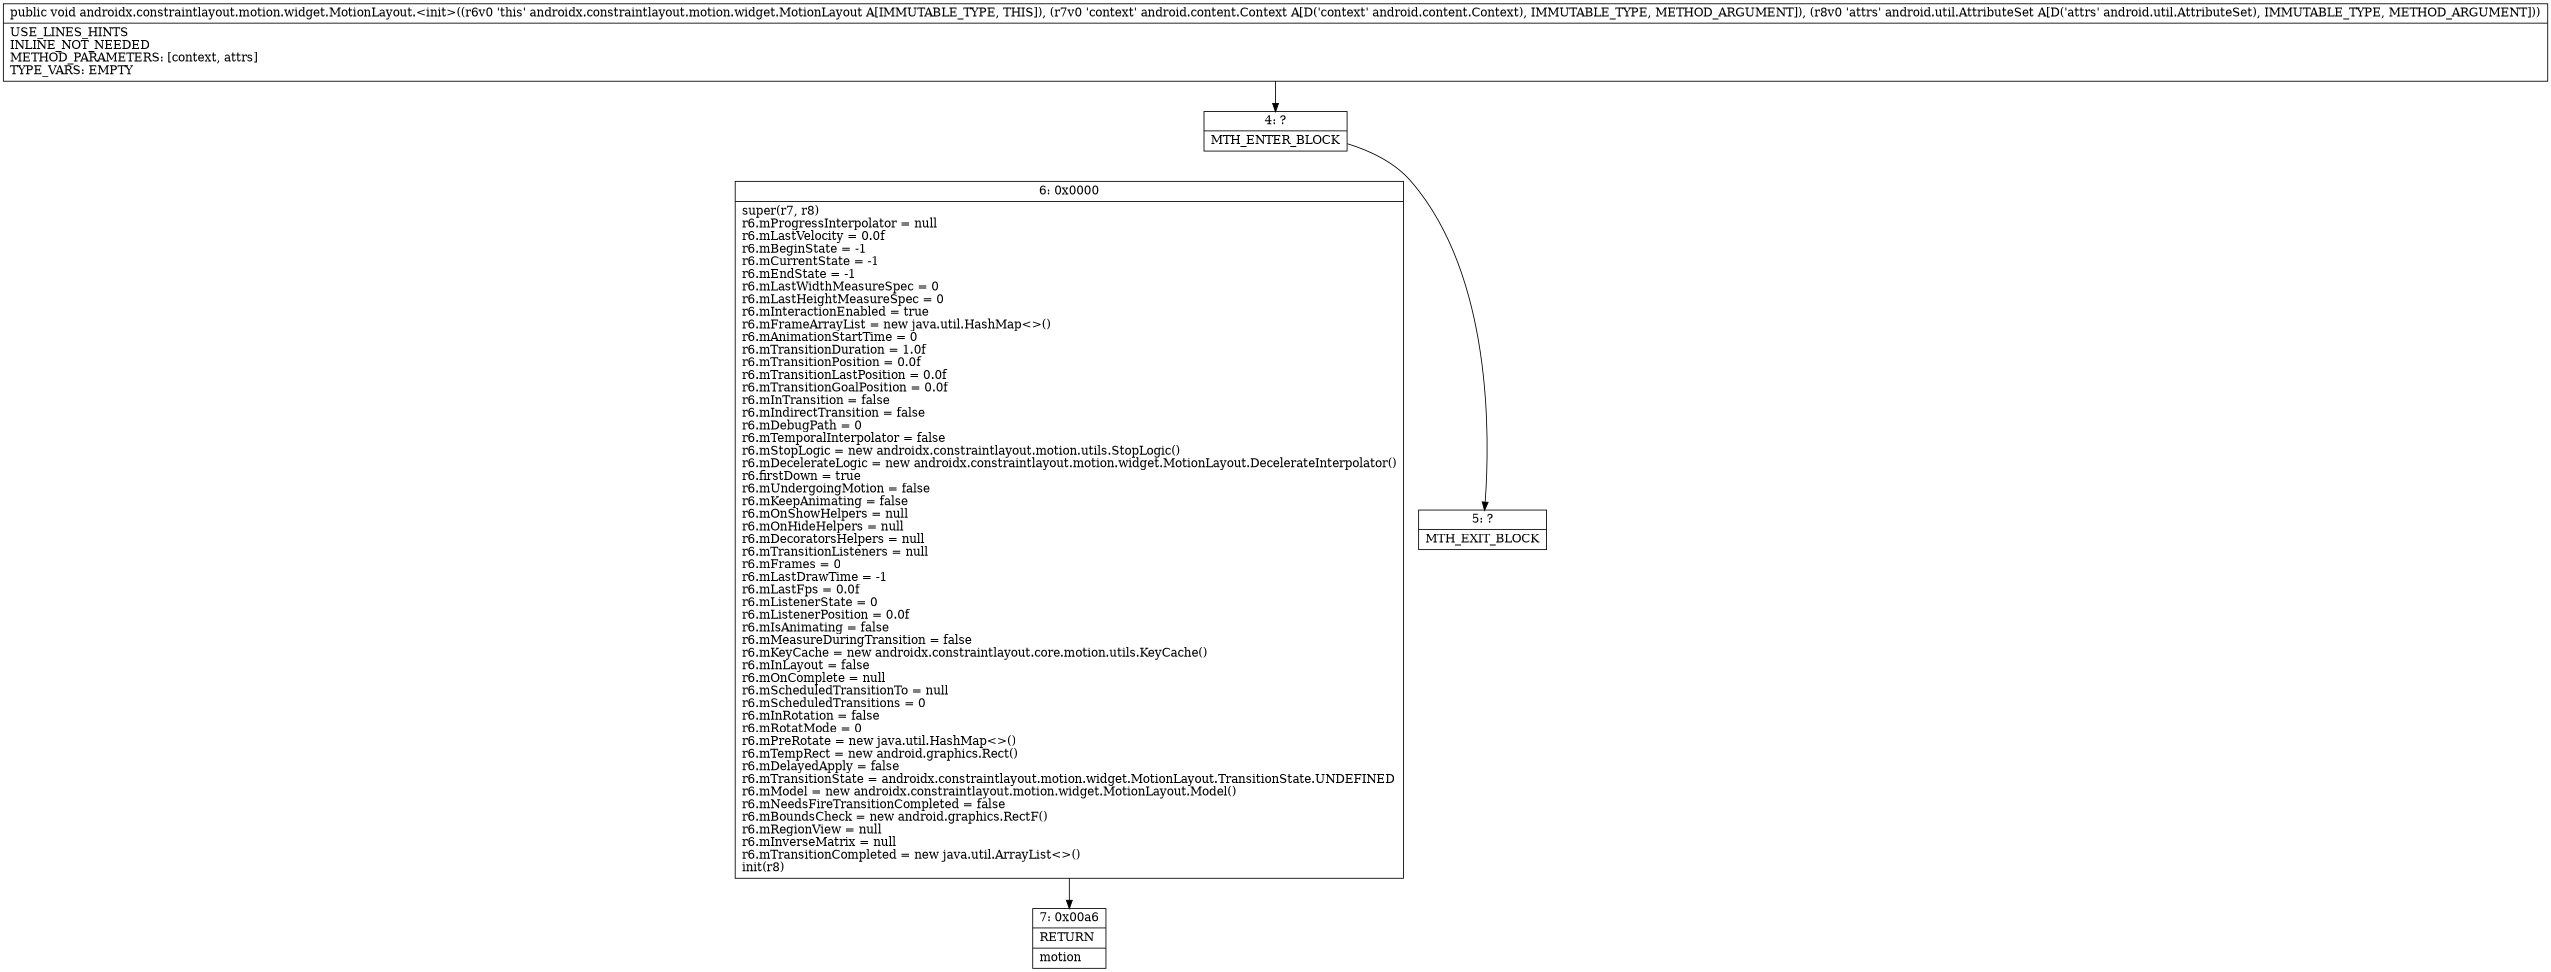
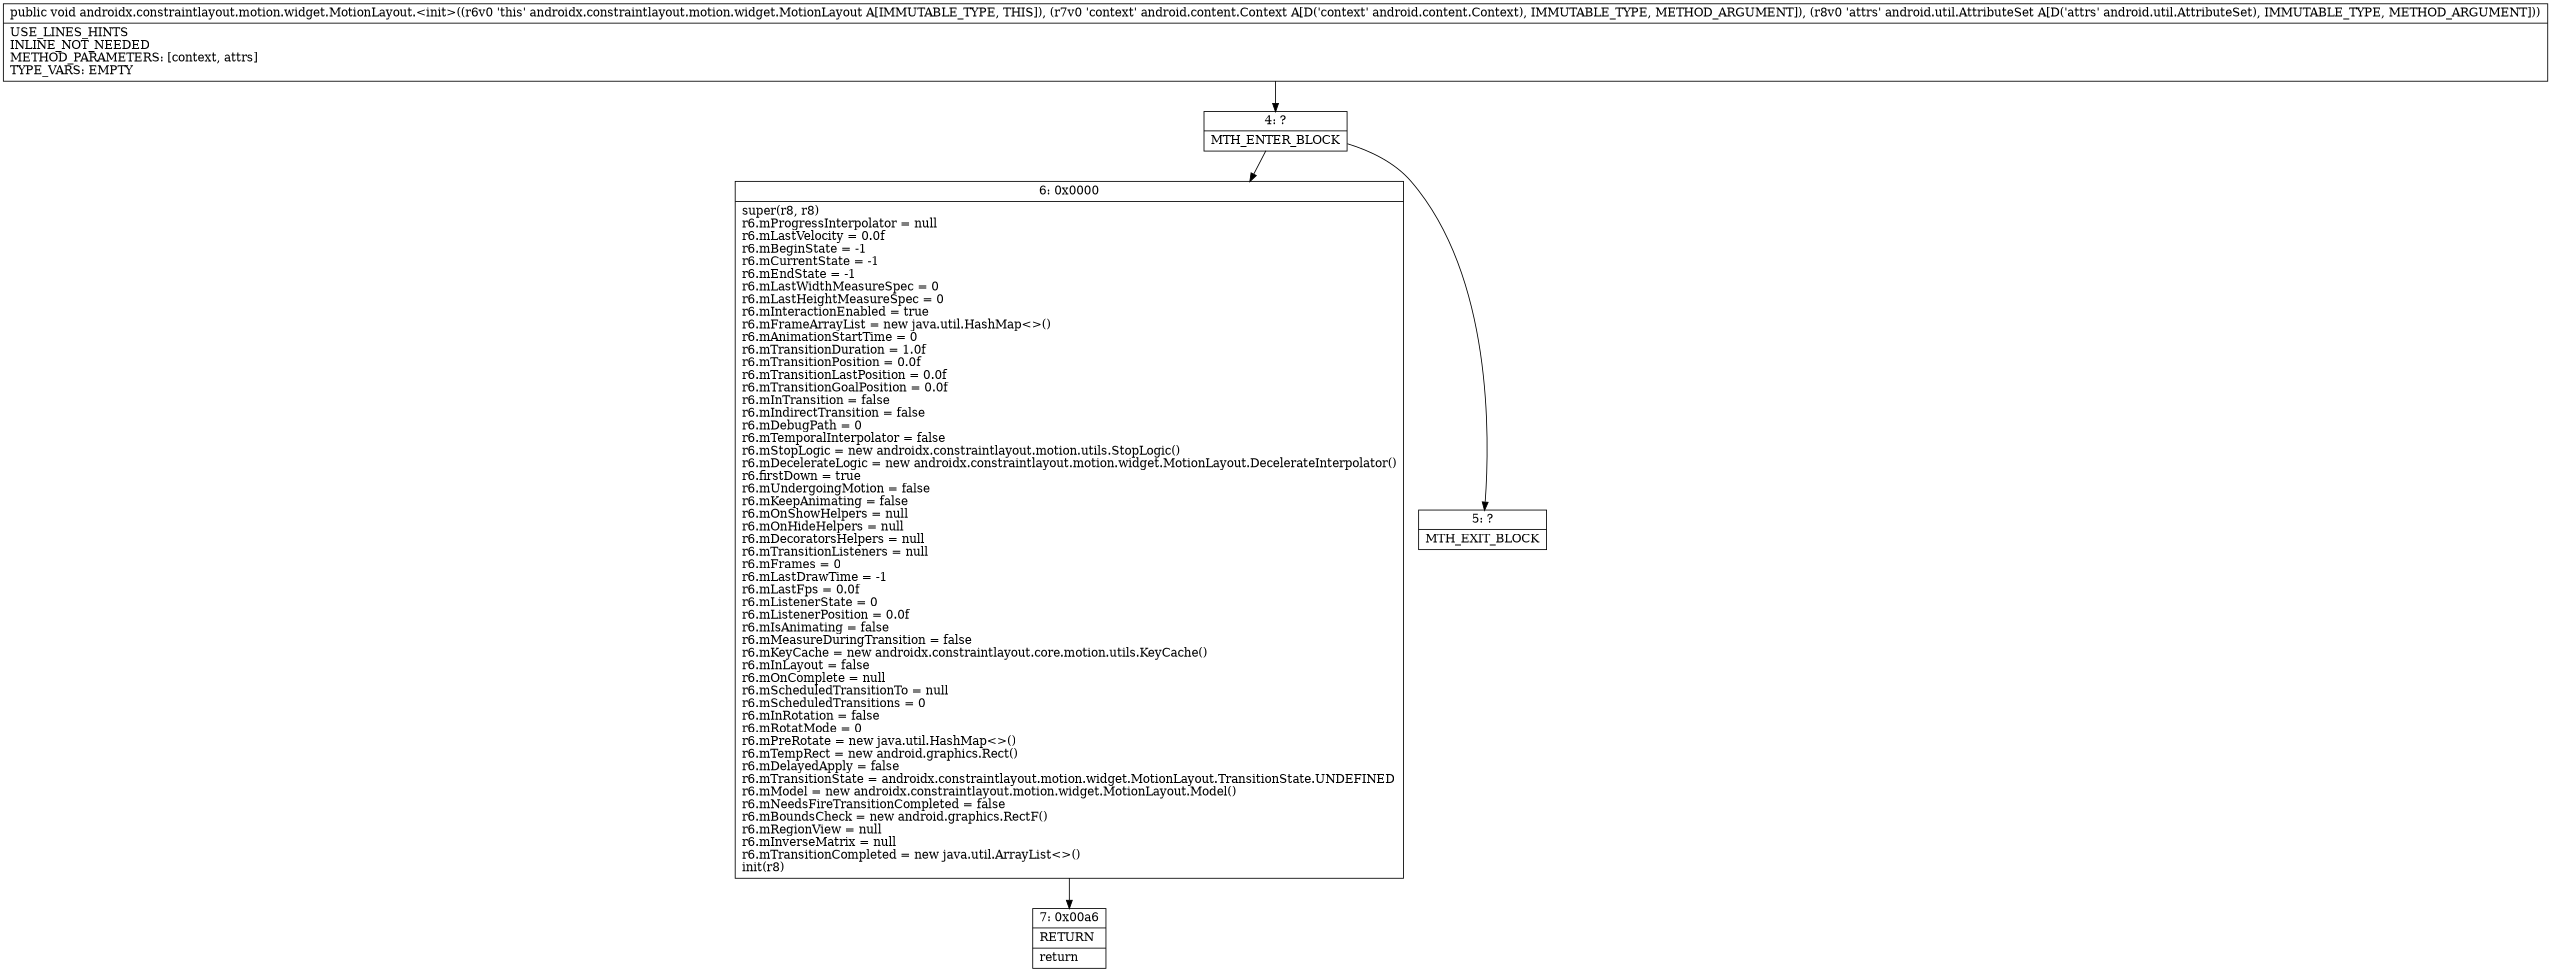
none -> (1260, 162)
(781, 211) -> (781, 211)
(1060, 958) -> (1059, 958)
